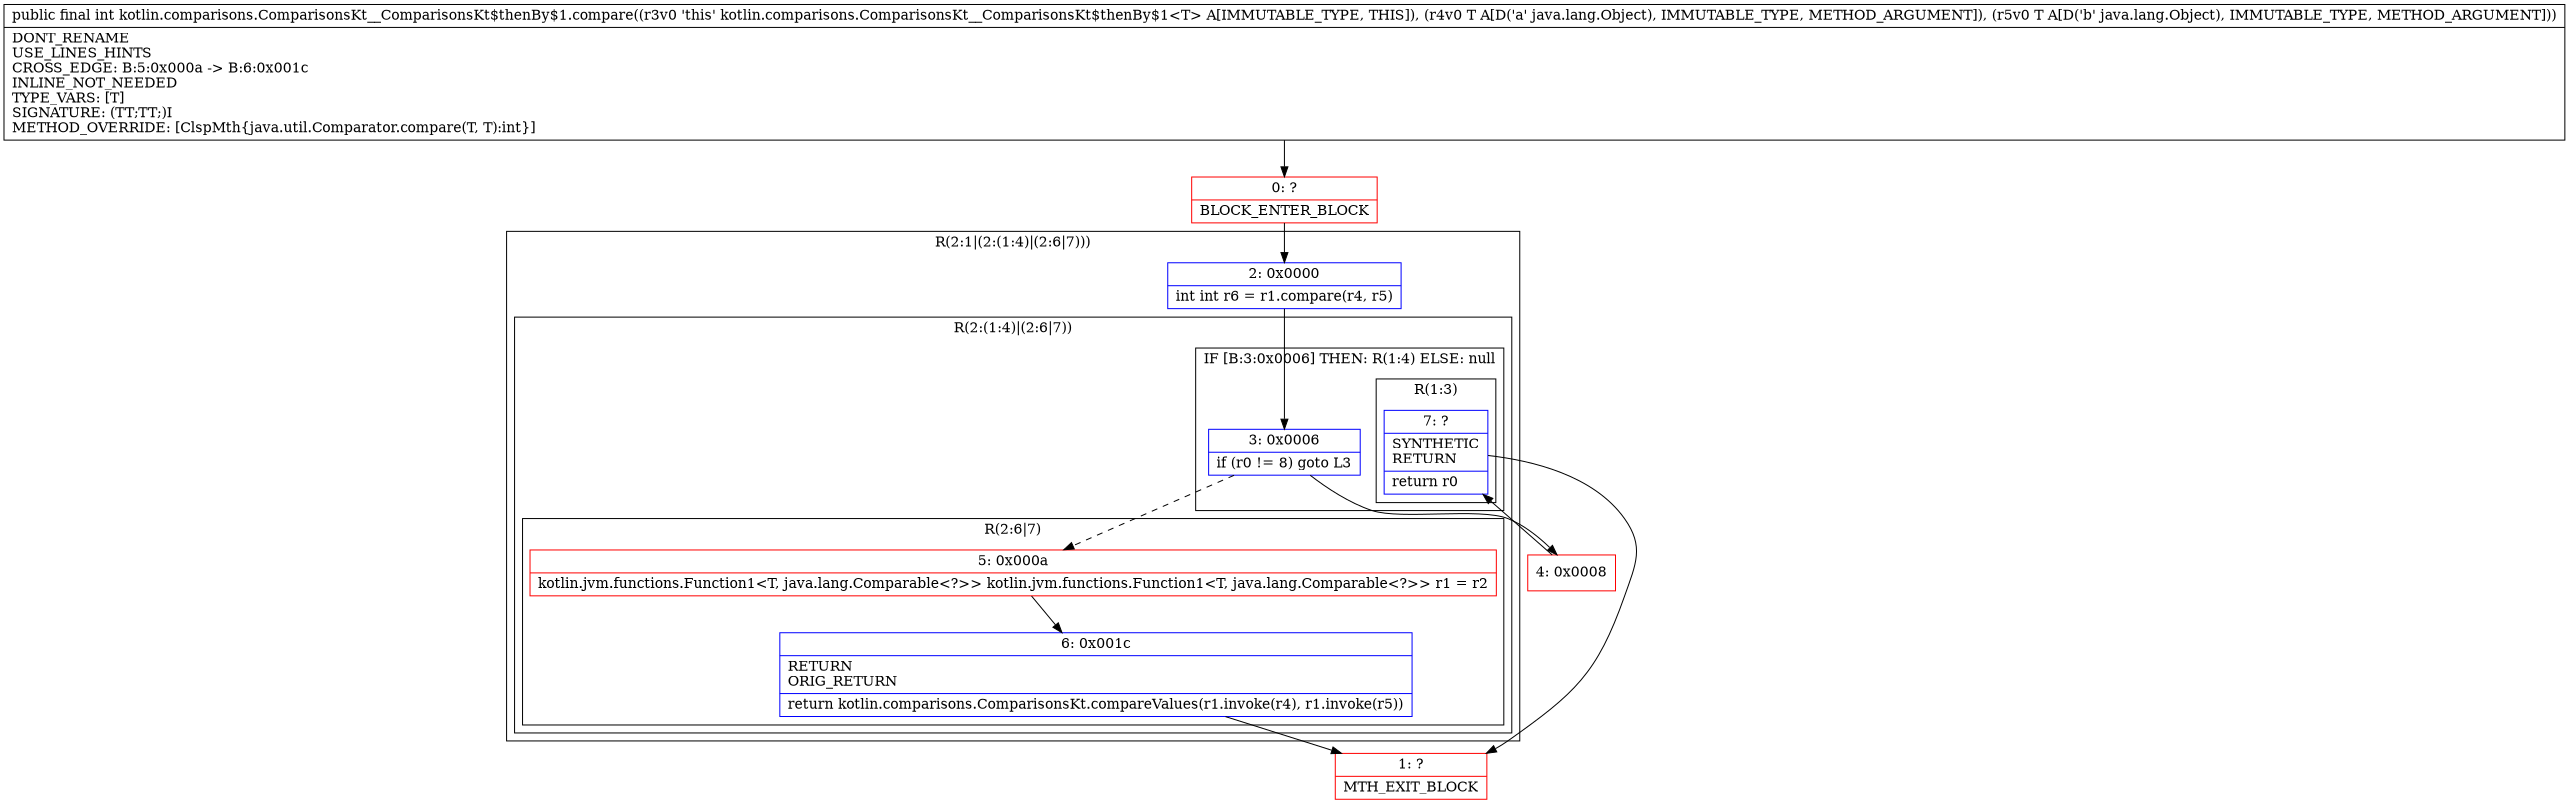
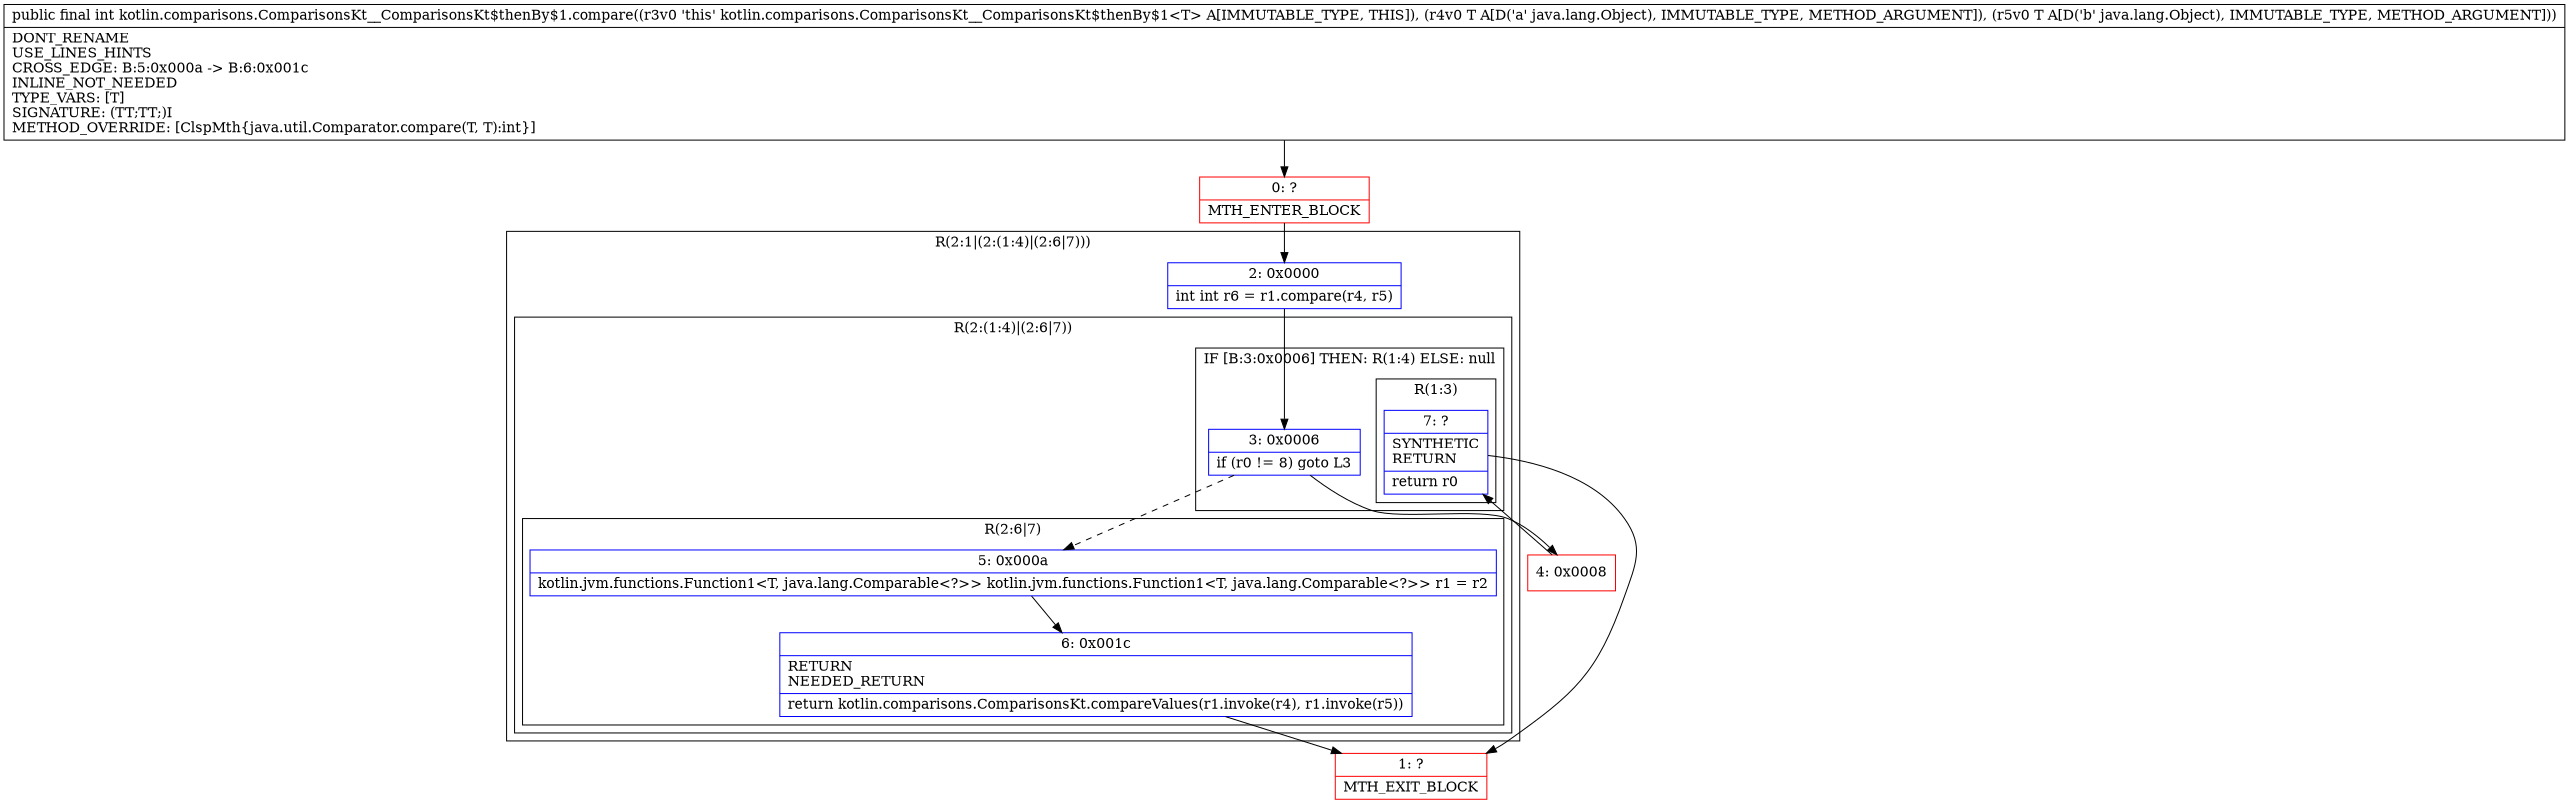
(1284, 211) -> (1284, 211)
(1013, 573) -> (1013, 573)
(843, 682) -> (857, 682)
